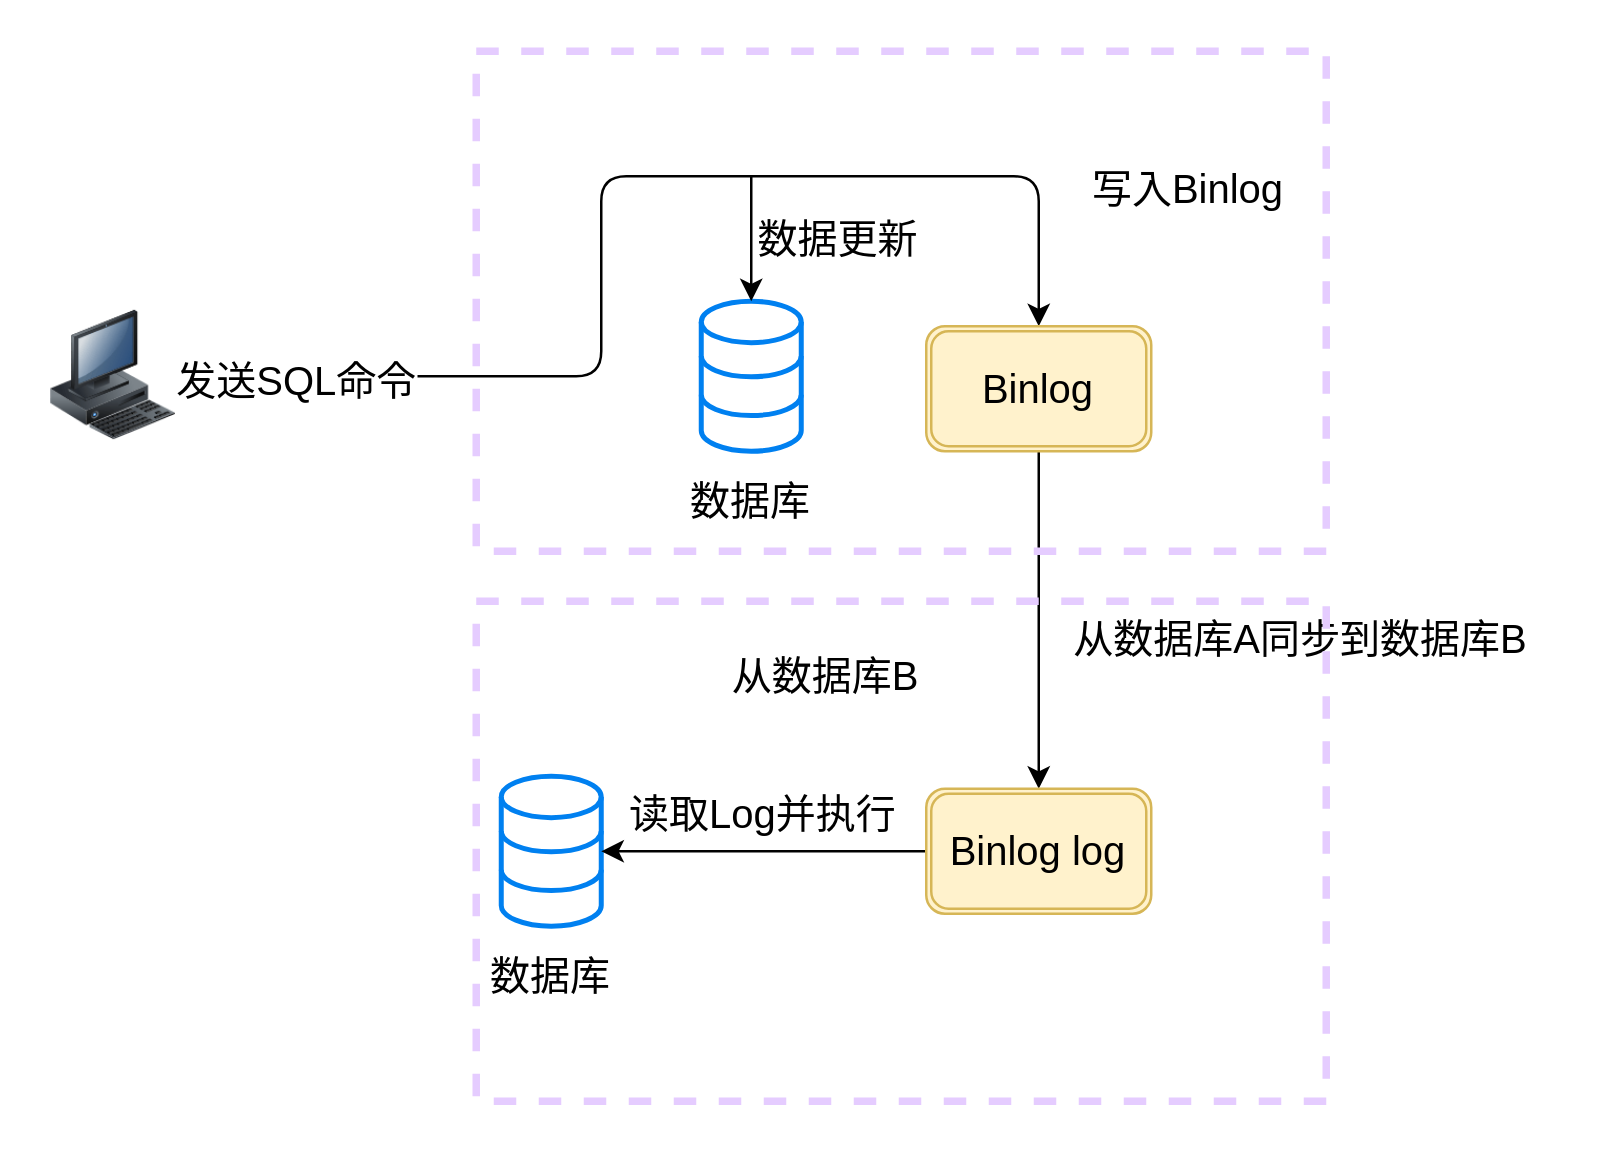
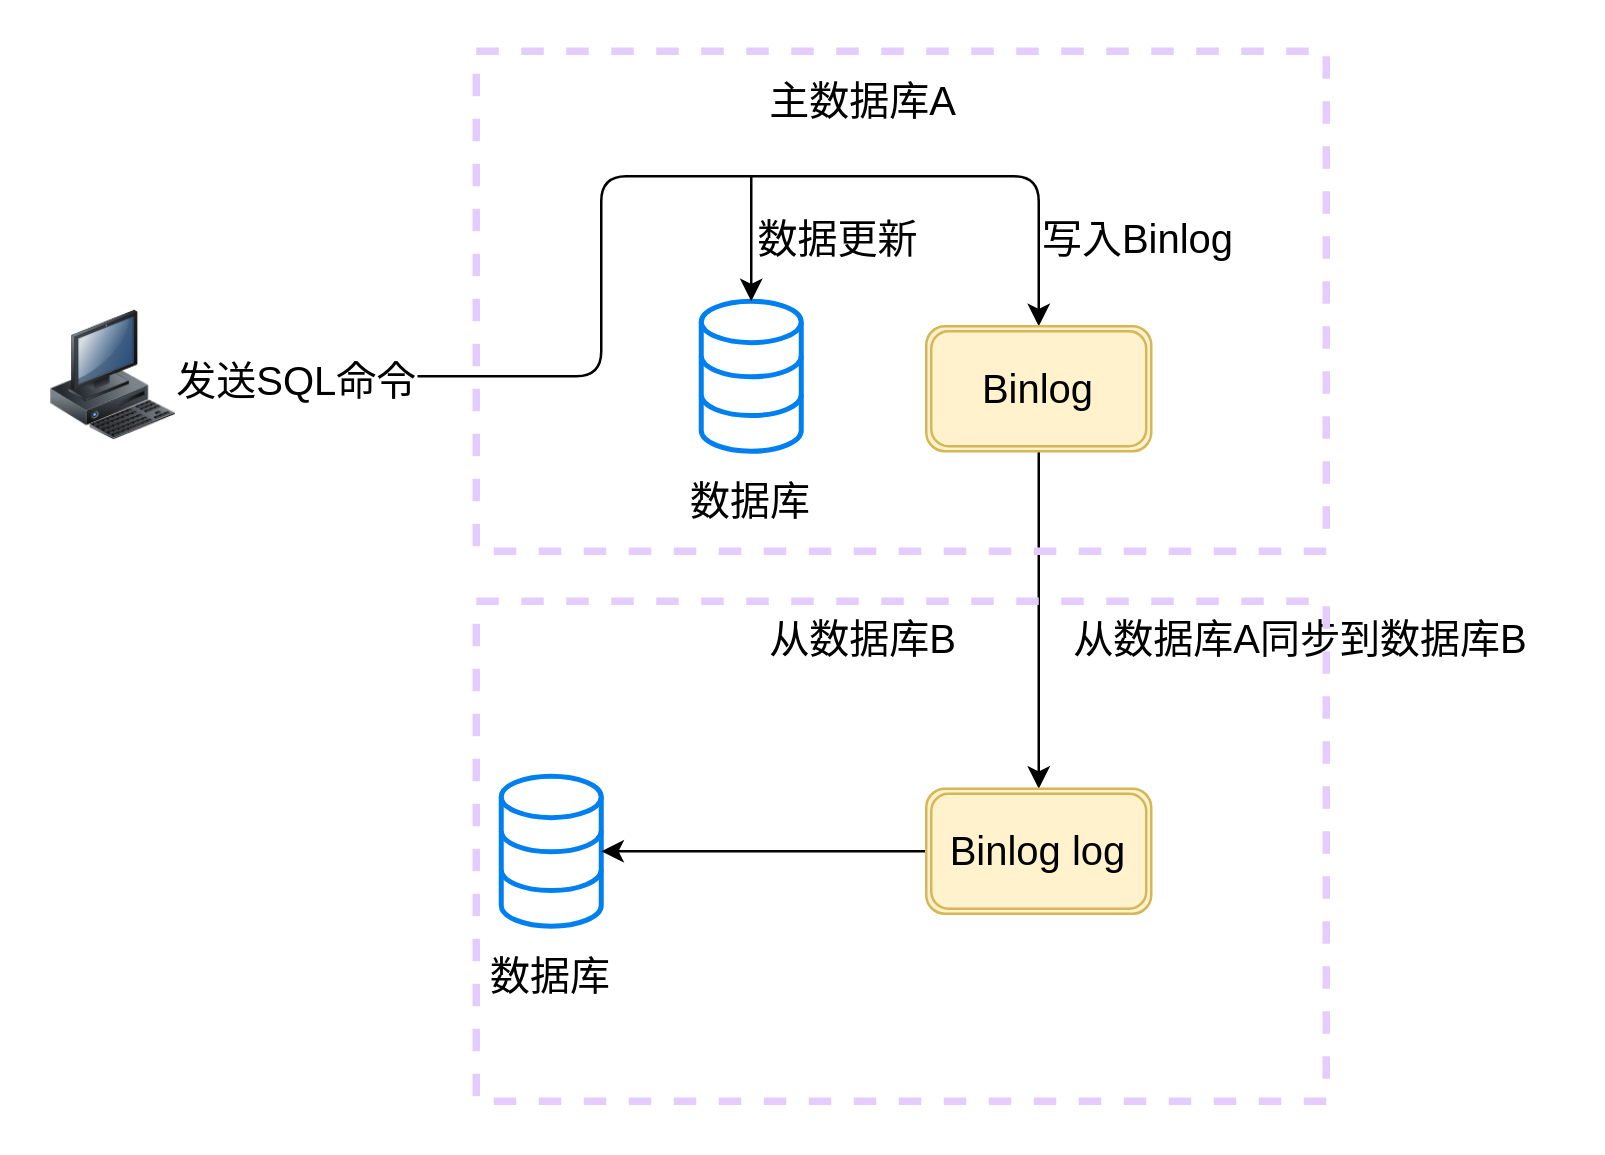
none -> (864, 101)
(1189, 189) -> (1139, 239)
(826, 676) -> (864, 639)
(764, 814) -> none
